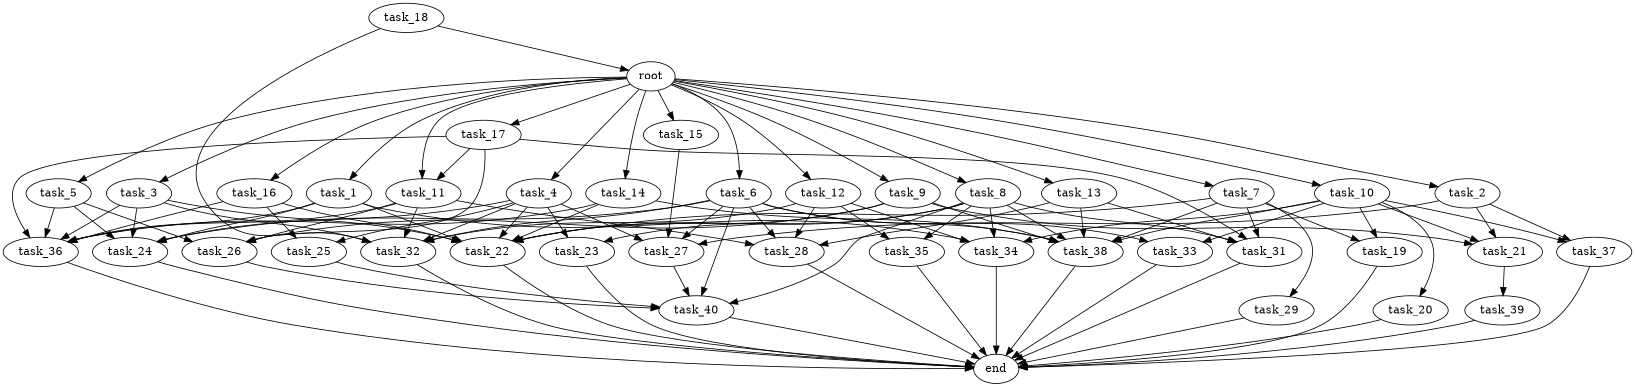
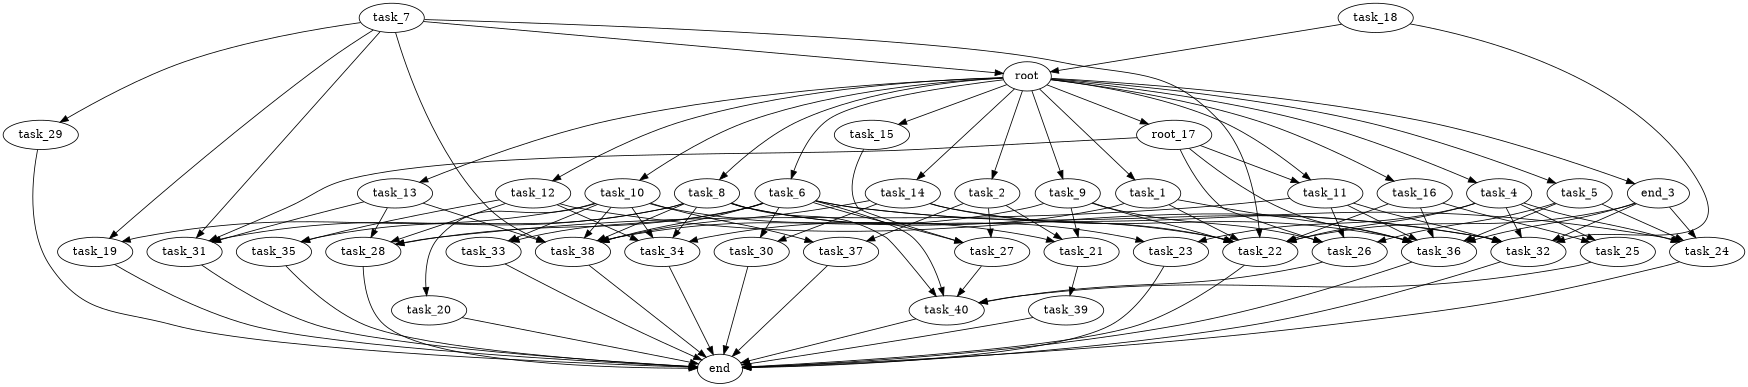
(941, 125) -> (709, 47)
(484, 135) -> (1174, 135)
(139, 193) -> (1658, 193)
(598, 221) -> none
(240, 222) -> none
none -> (752, 252)
